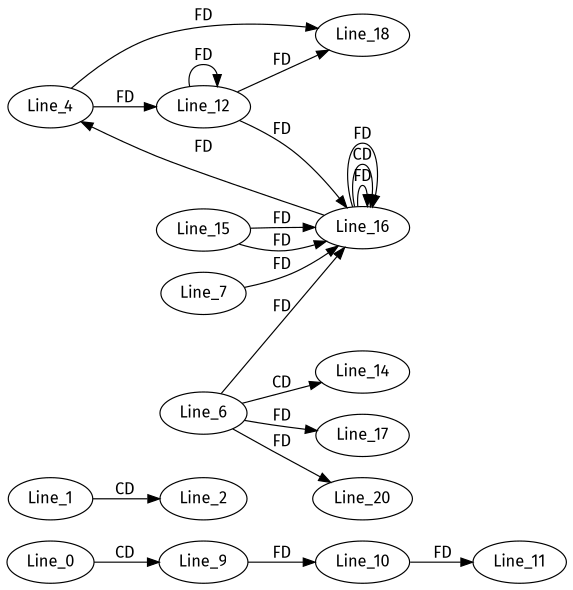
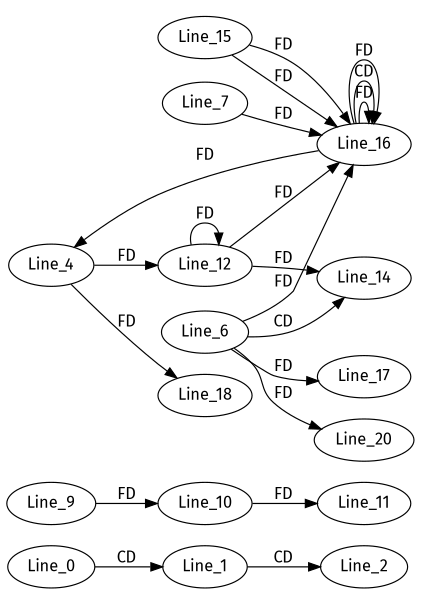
(278, 73) -> (280, 268)
(121, 562) -> (123, 567)
